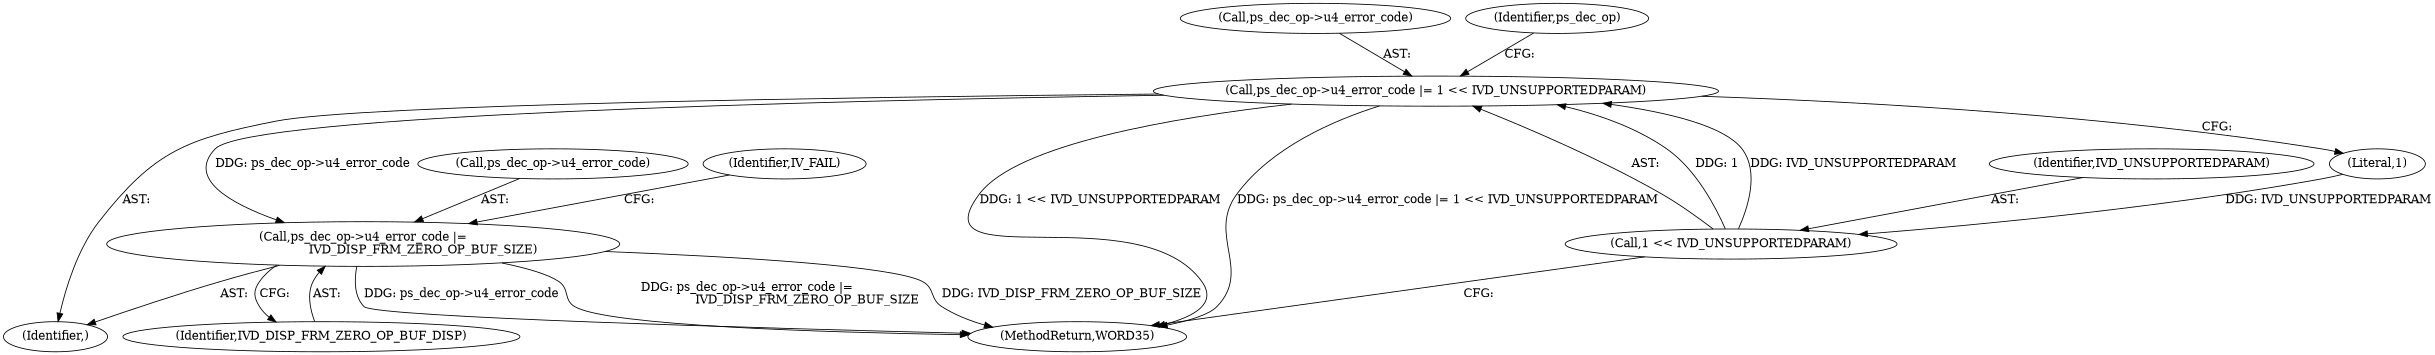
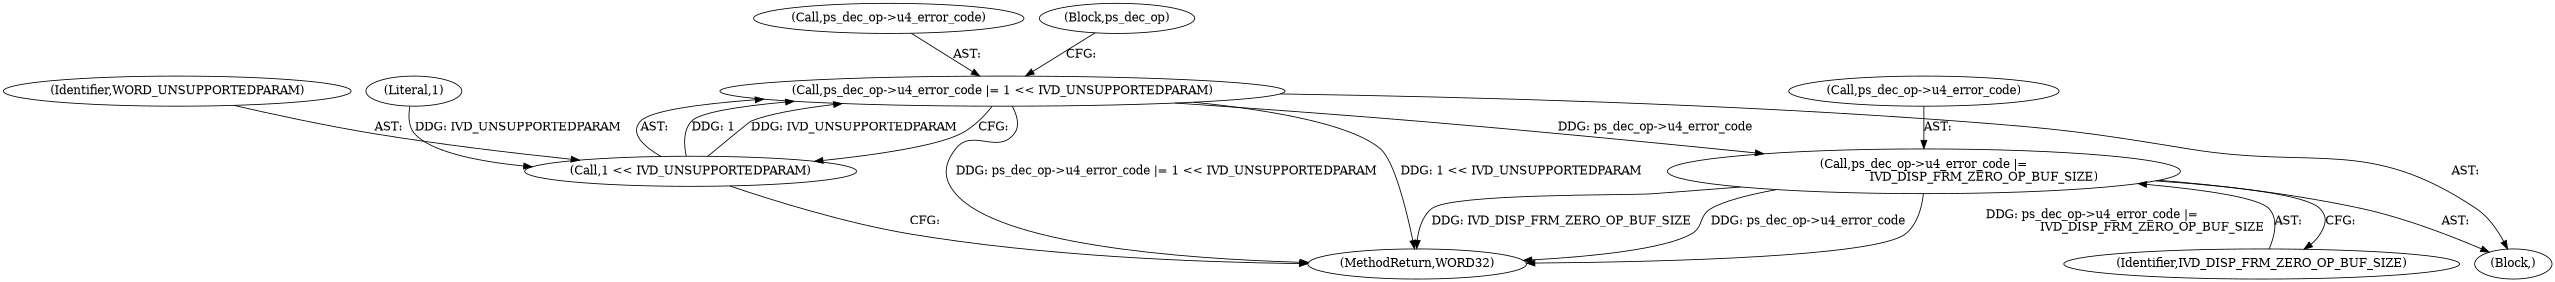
(1557, 18) -> (1117, 18)
(2019, 114) -> (913, 148)
(785, 164) -> none
(2152, 164) -> (177, 91)
(56, 337) -> (2513, 264)
(321, 337) -> (2262, 264)
(1077, 337) -> (1417, 264)
